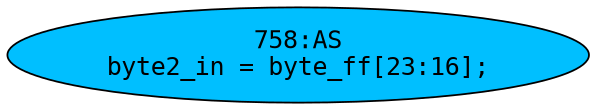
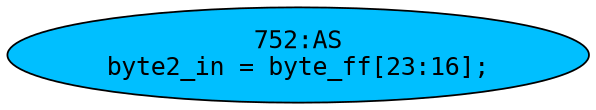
(298, 55) -> (298, 55)
